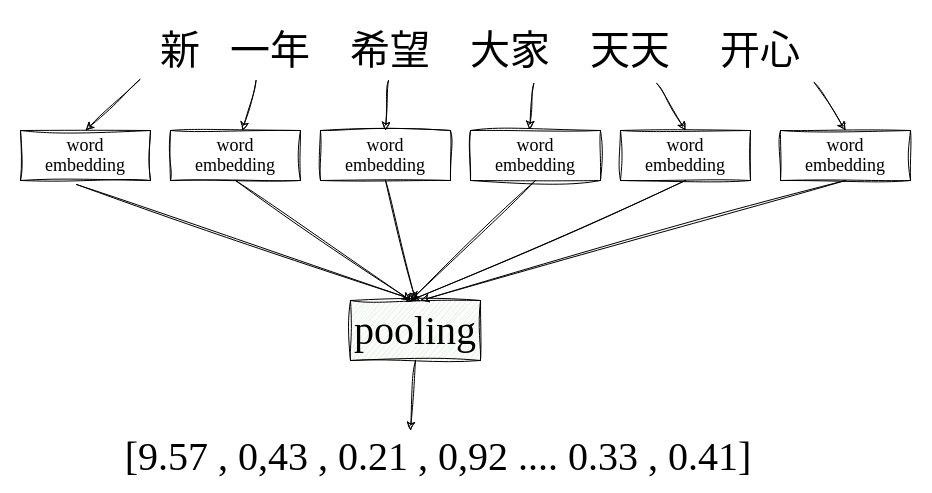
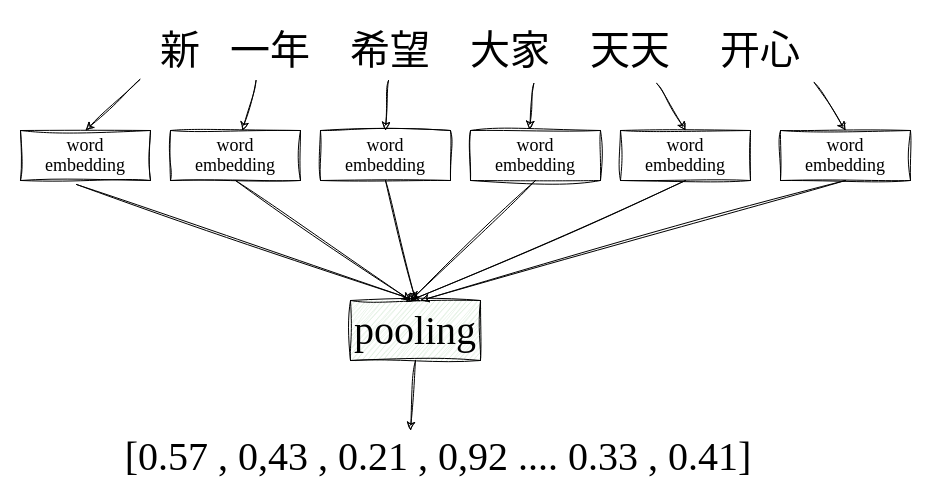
(439, 457) -> (439, 457)
